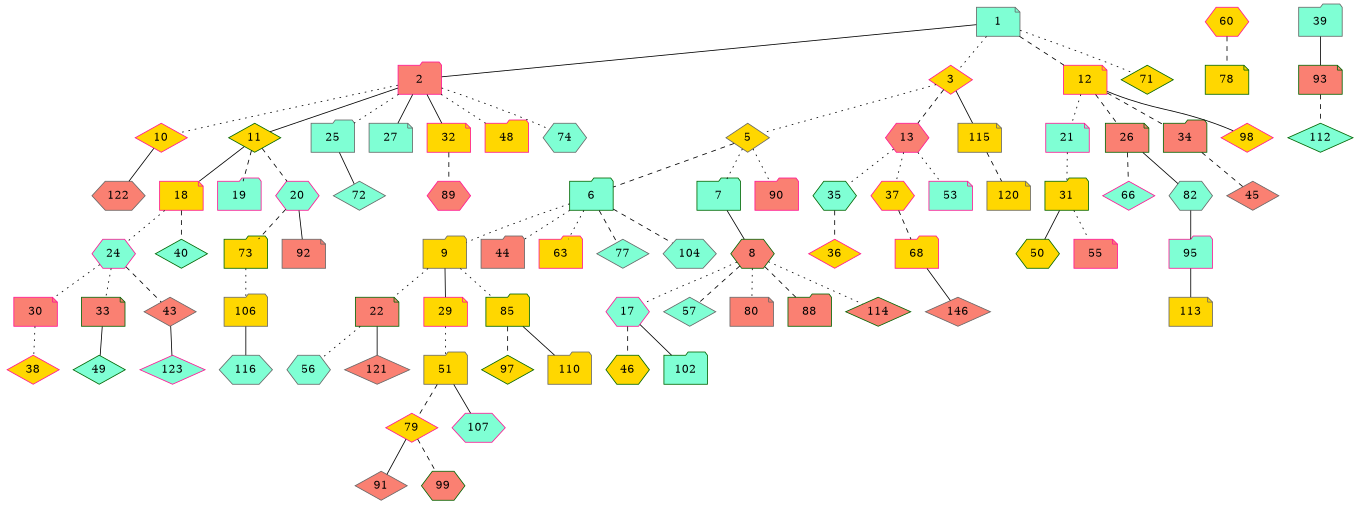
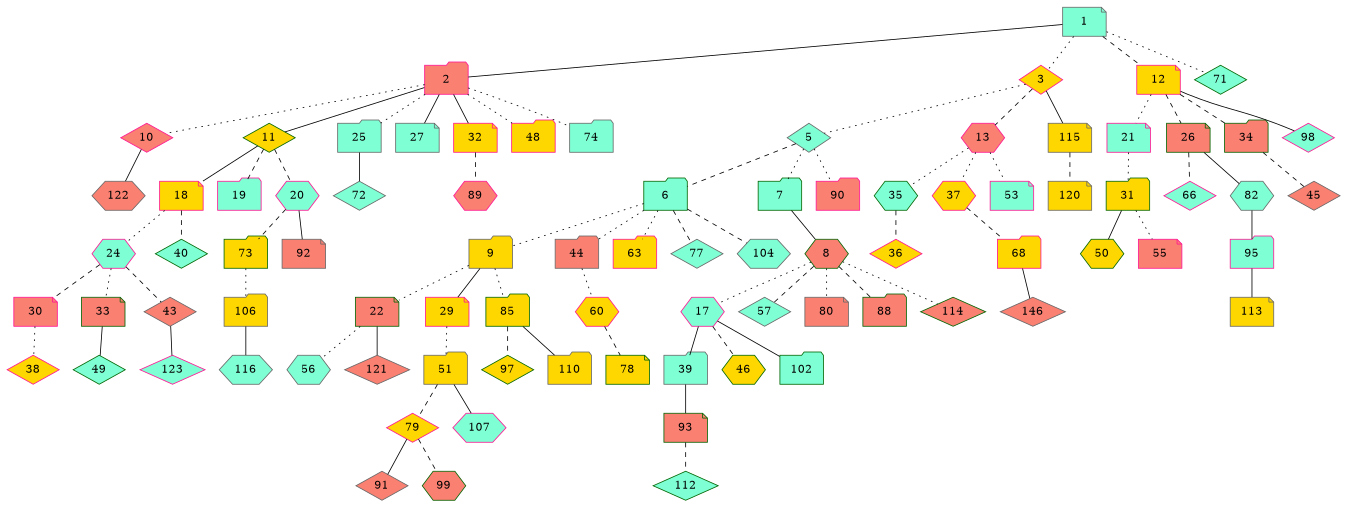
(1147, 80) -> (1221, 80)
(161, 138) -> (147, 138)
(565, 138) -> (591, 138)
(748, 138) -> (809, 138)
(1247, 138) -> (1308, 138)
(77, 281) -> (77, 281)
none -> (587, 283)
none -> (694, 341)
